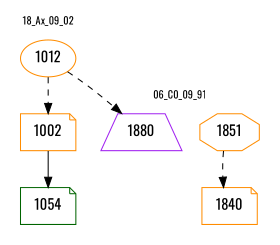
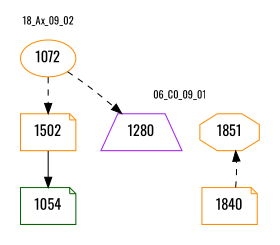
(48, 58) -> (48, 58)
(180, 96) -> (180, 96)
(48, 132) -> (48, 132)
(141, 132) -> (141, 132)
(223, 164) -> (236, 174)
